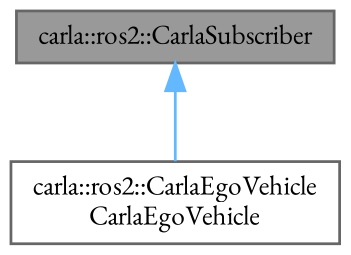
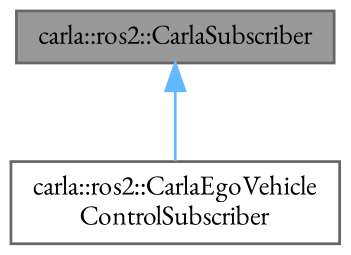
(175, 203) -> (175, 203)
